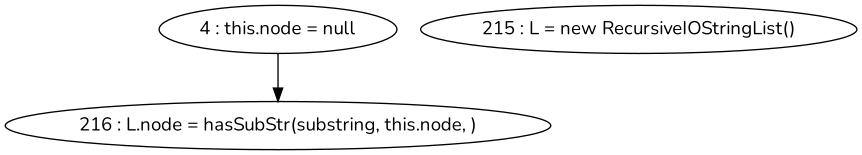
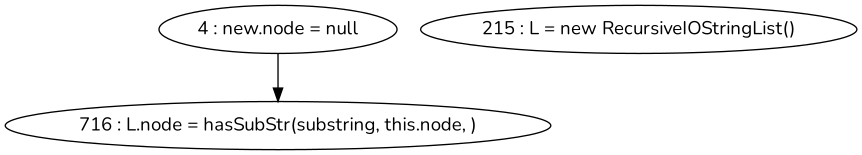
(278, 29) -> (278, 29)
(278, 126) -> (278, 126)
